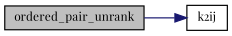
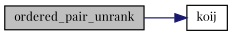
(207, 18) -> (207, 18)
